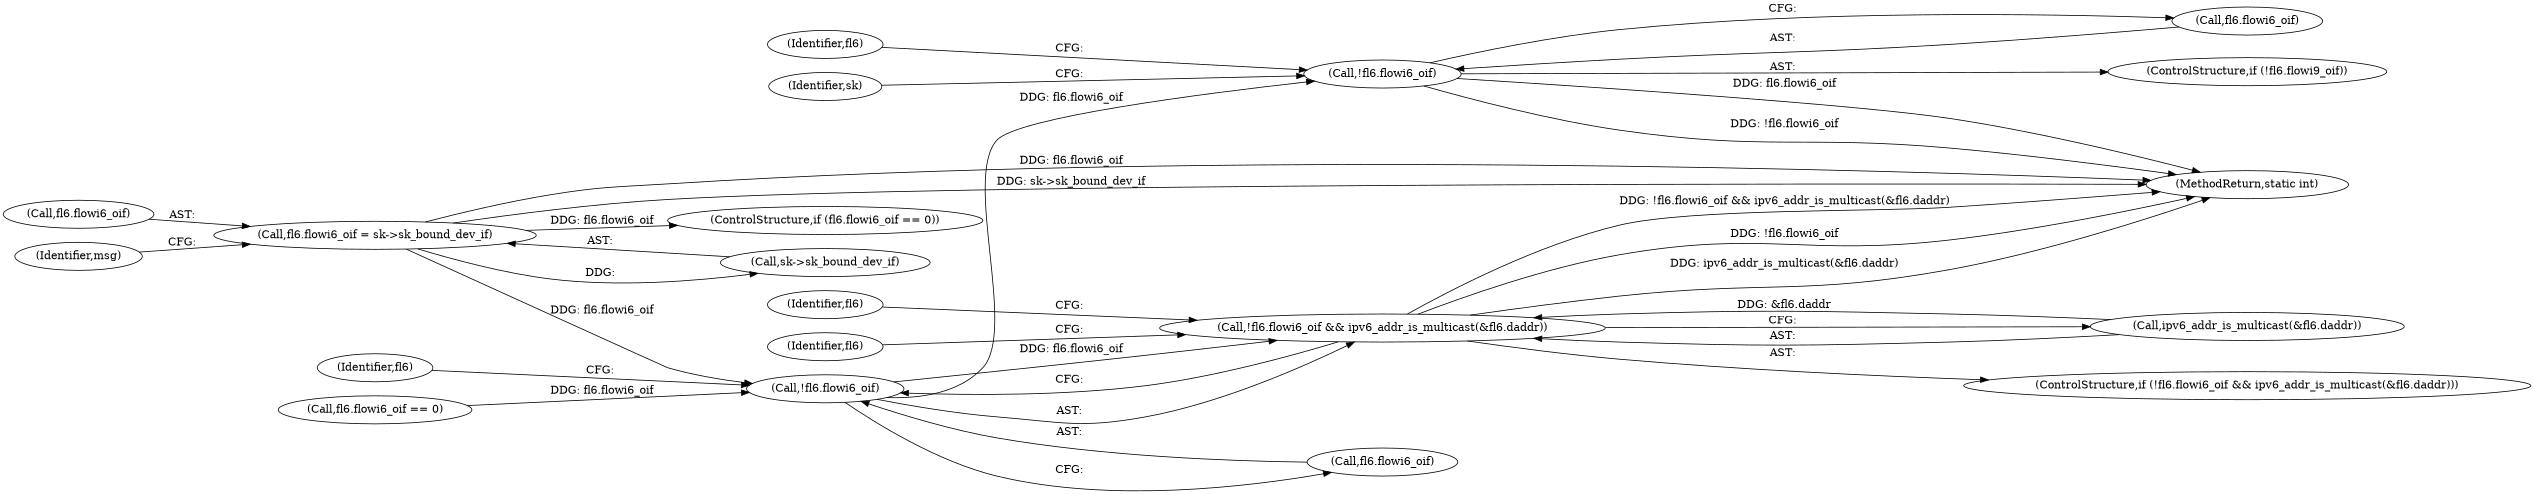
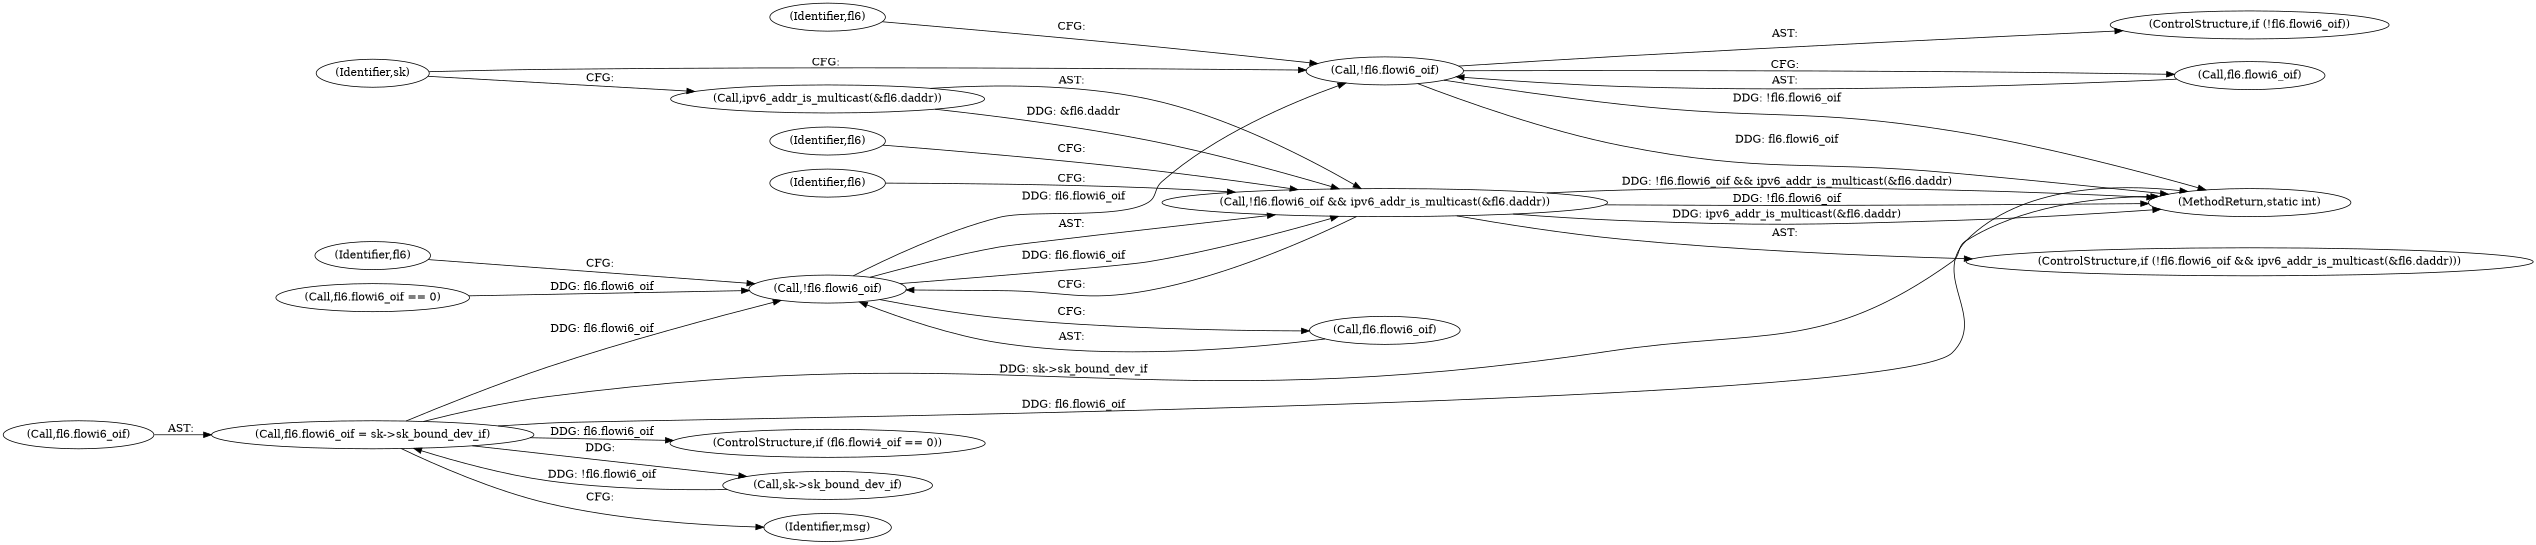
(2247, 72) -> (2250, 25)
(825, 221) -> (828, 443)
(602, 241) -> (602, 475)
(191, 248) -> (574, 509)
(1844, 327) -> (557, 84)
